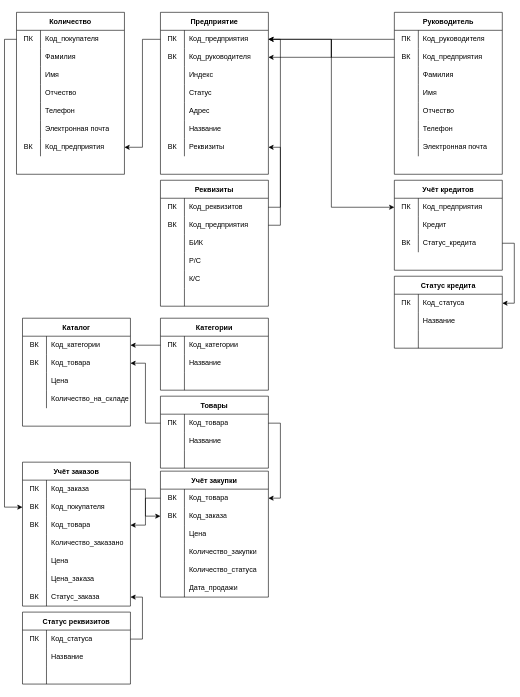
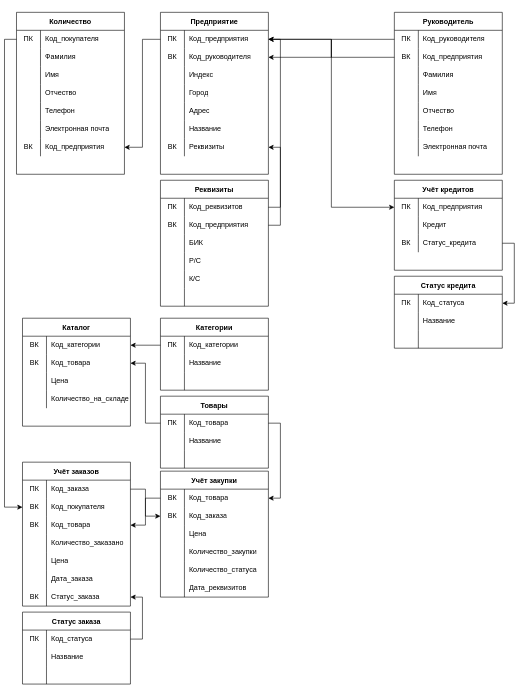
(201, 93) -> (199, 93)
(73, 579) -> (73, 579)
(213, 588) -> (220, 588)
(76, 622) -> (76, 622)
